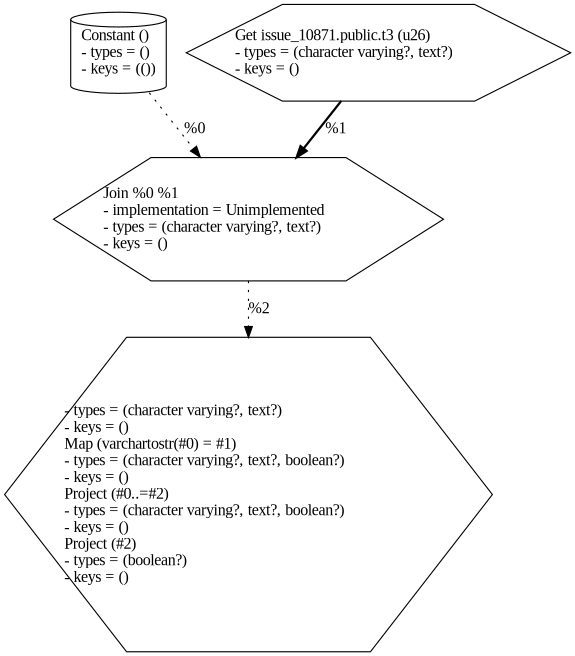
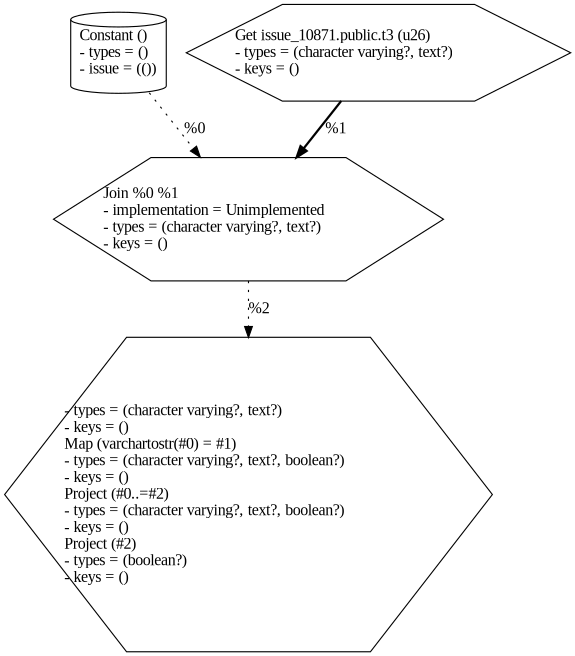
(118, 53) -> (118, 53)
